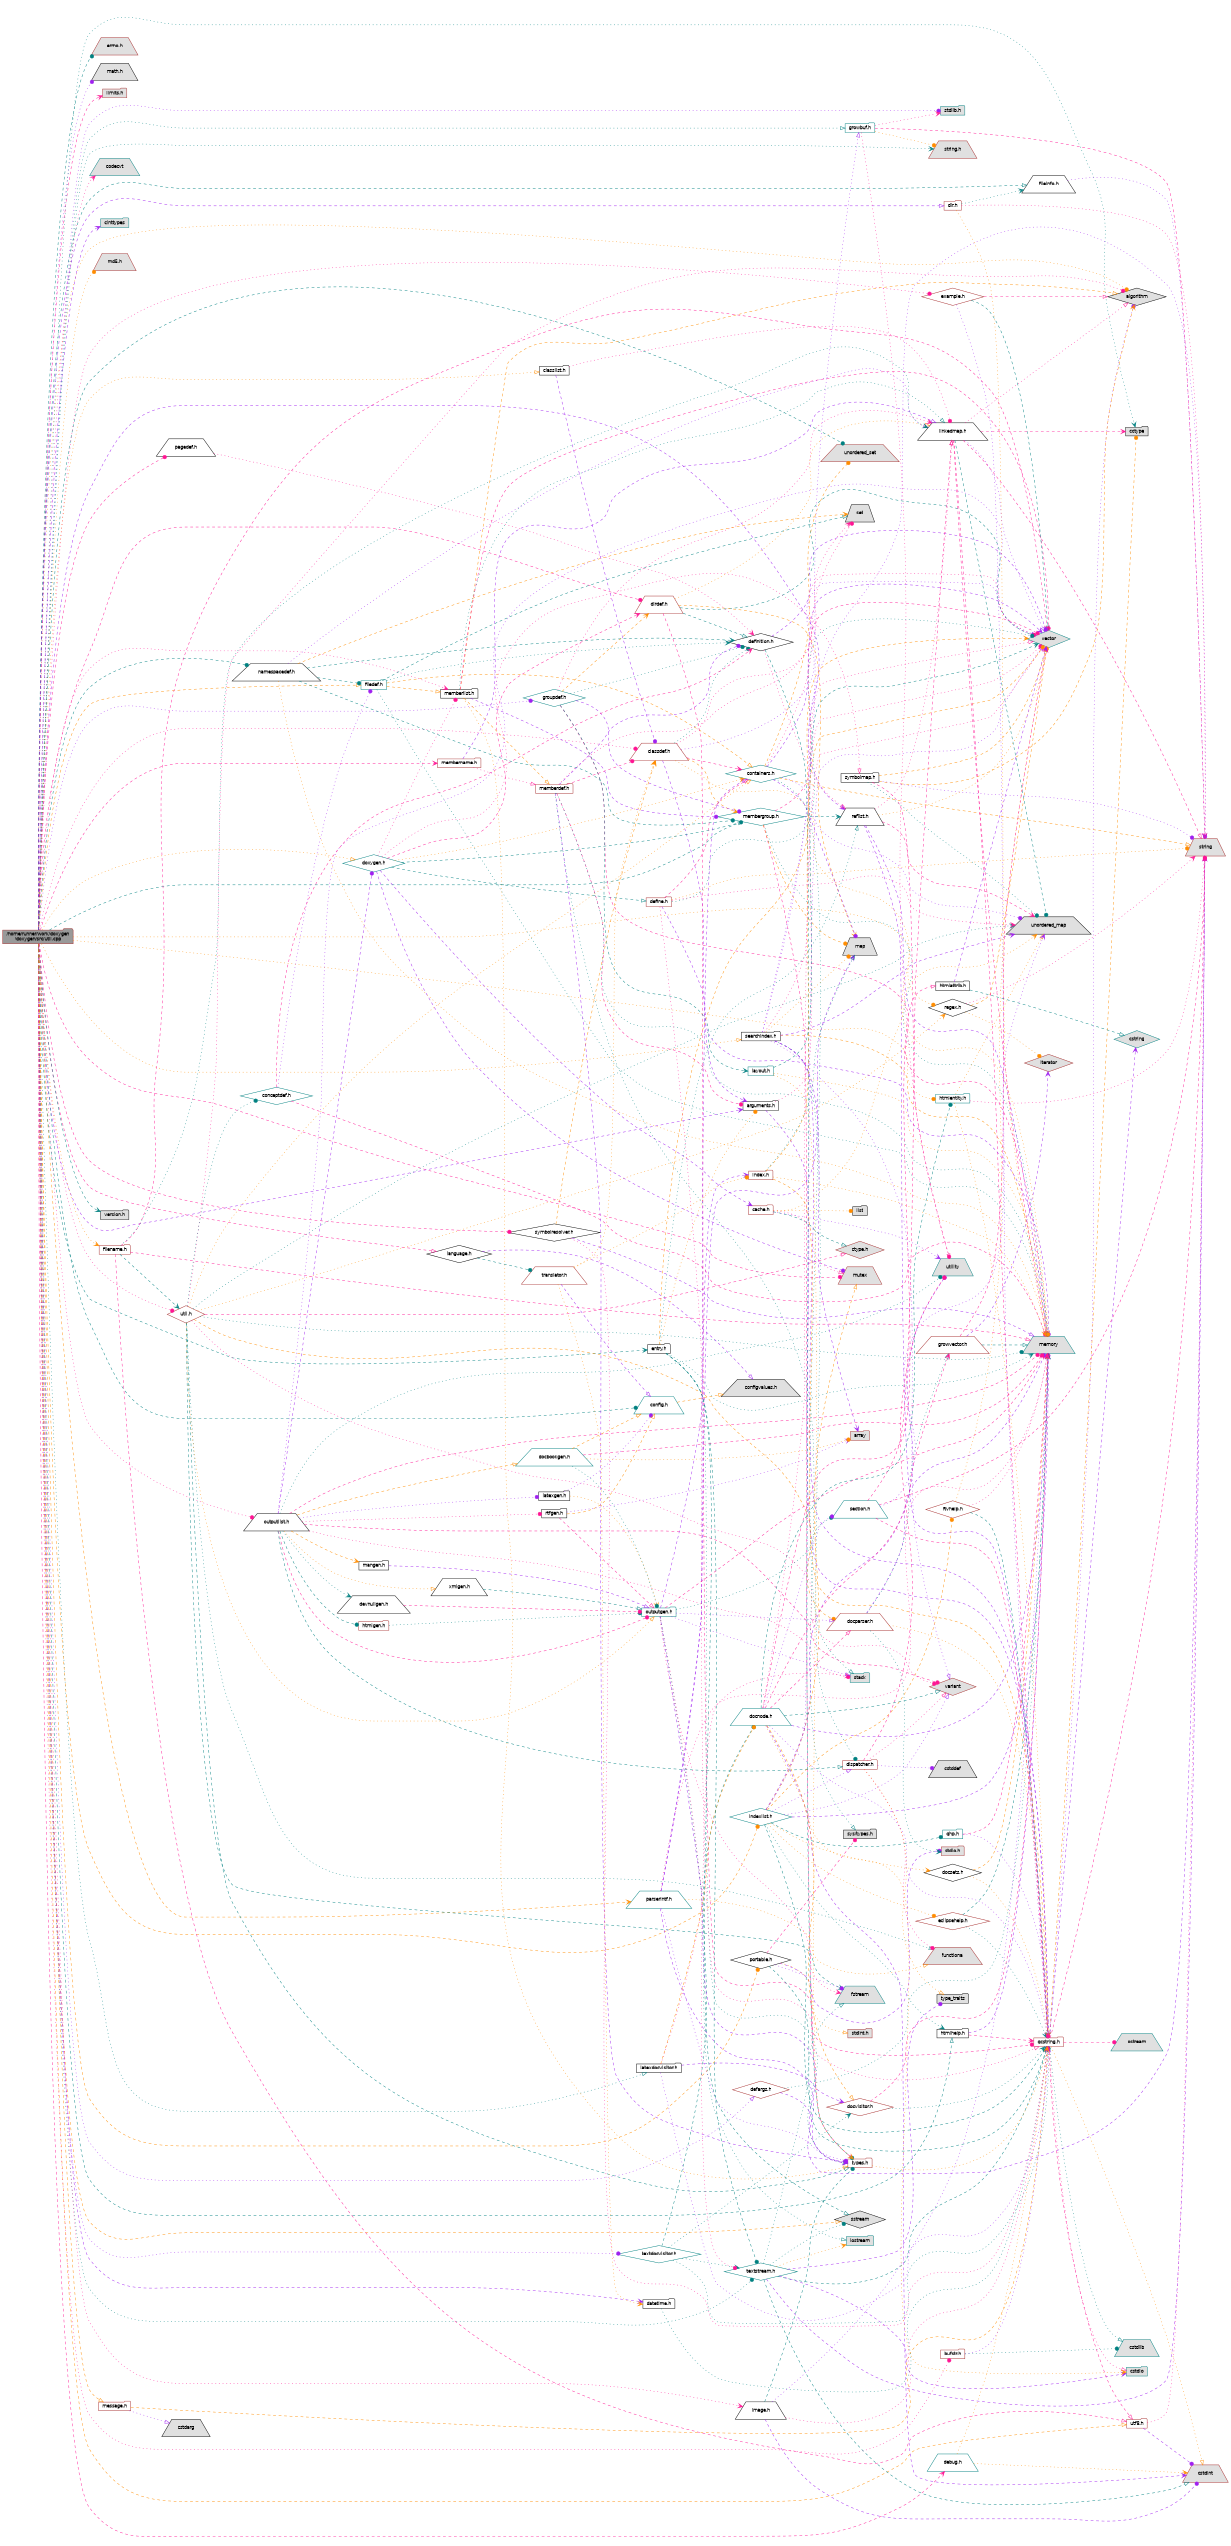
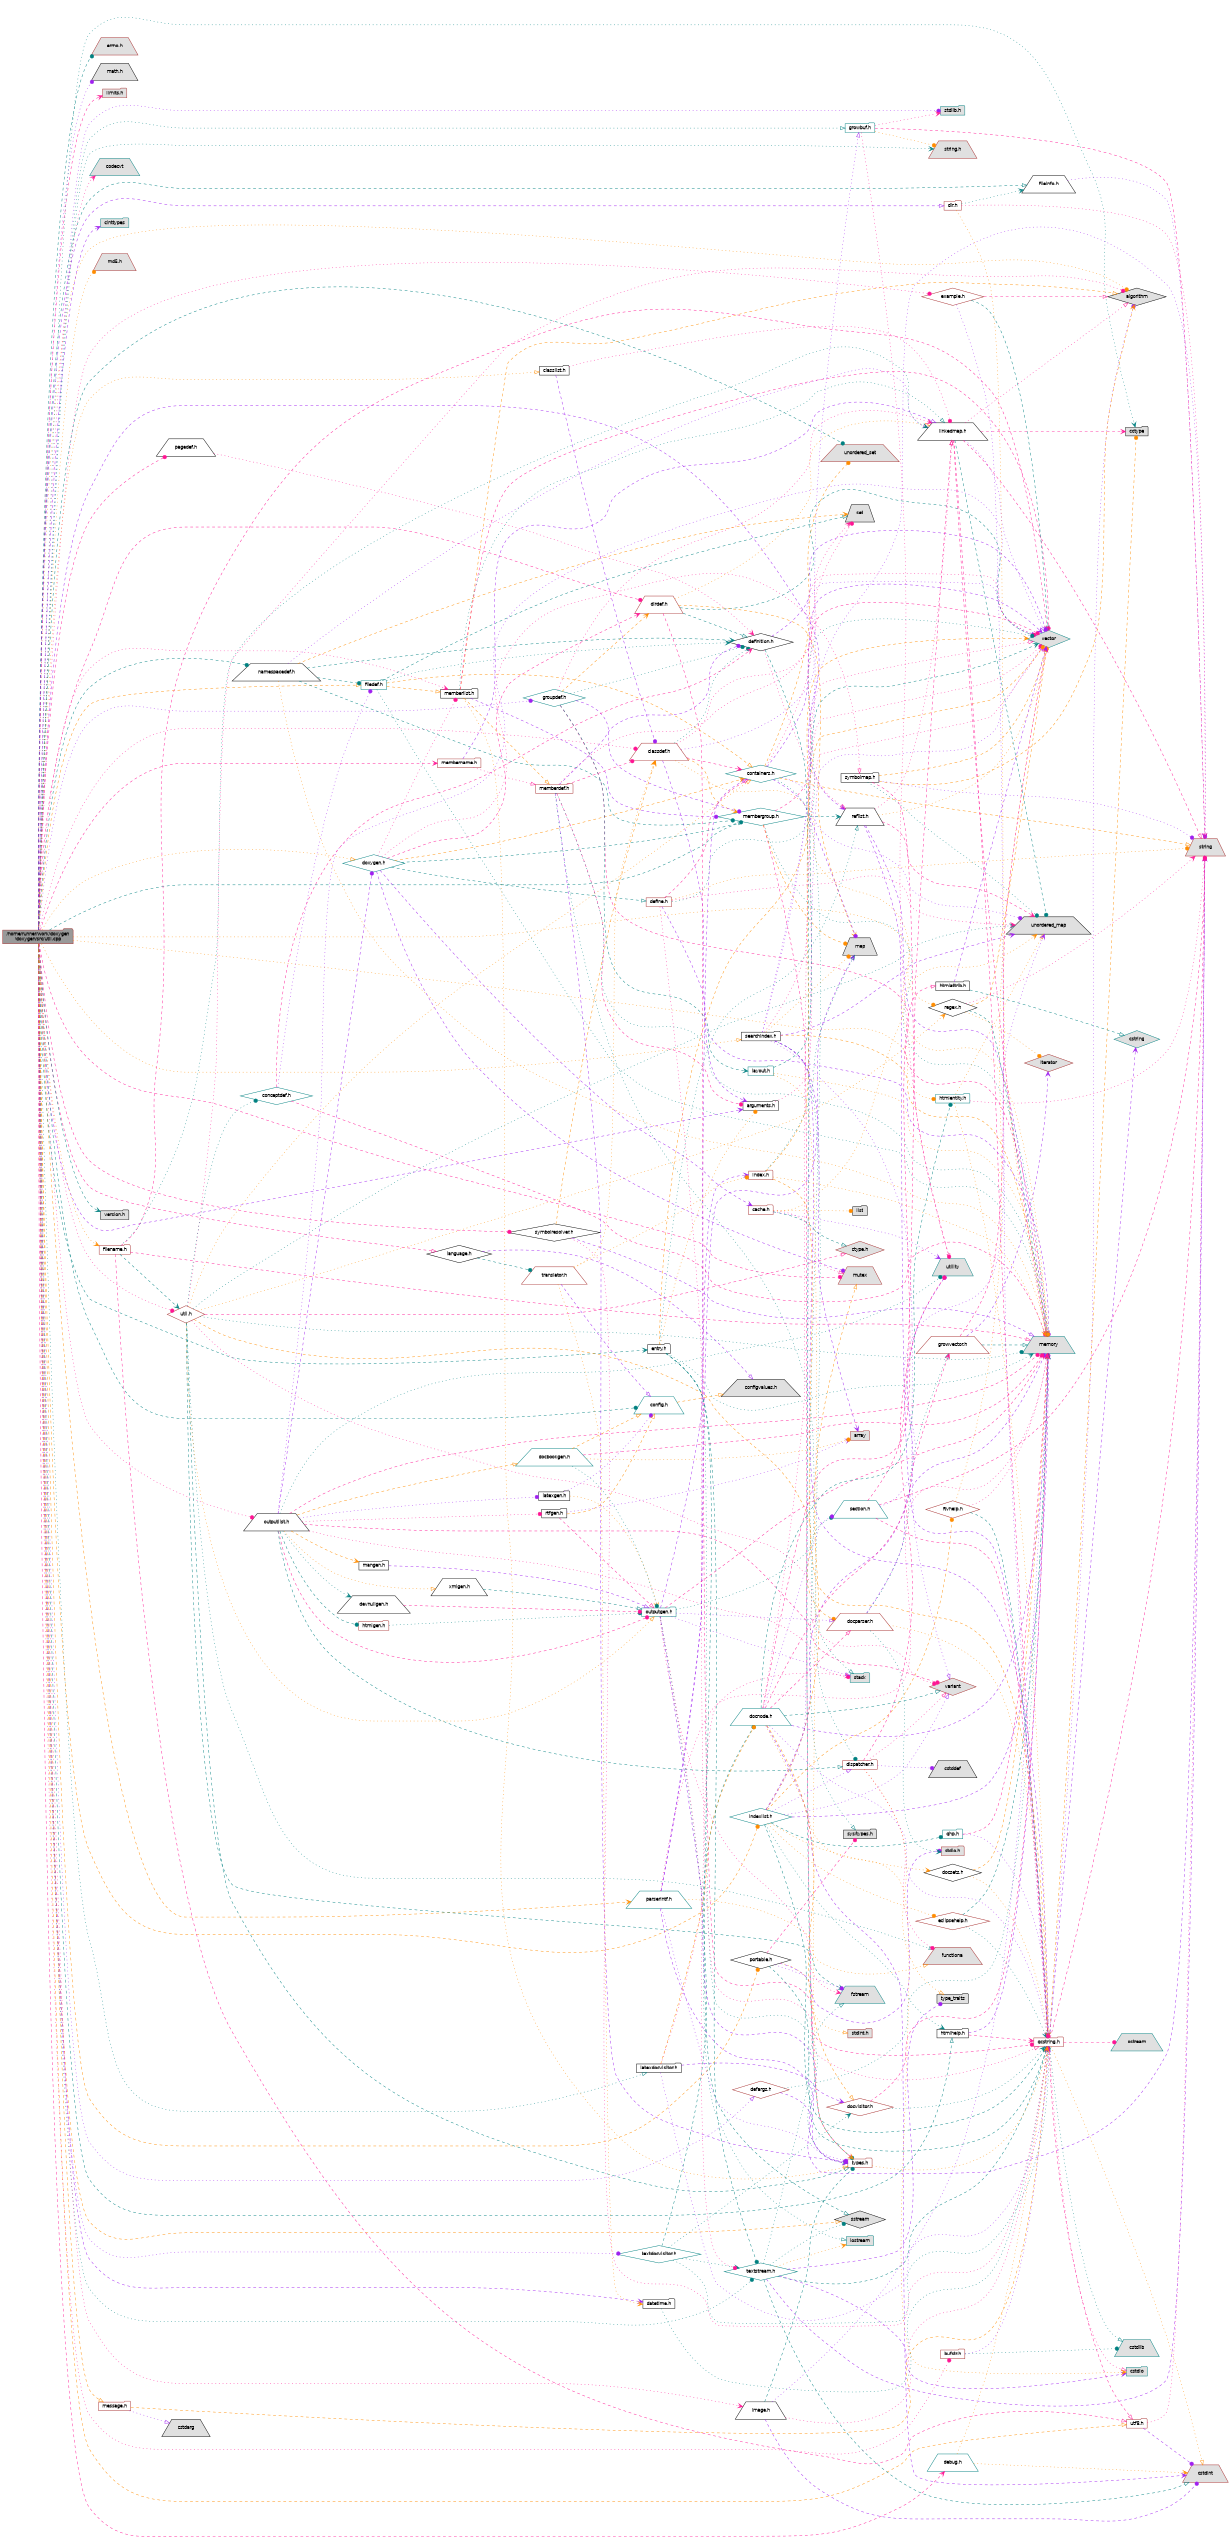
(577, 824) -> (577, 824)
none -> (1019, 1165)
(878, 1589) -> none
